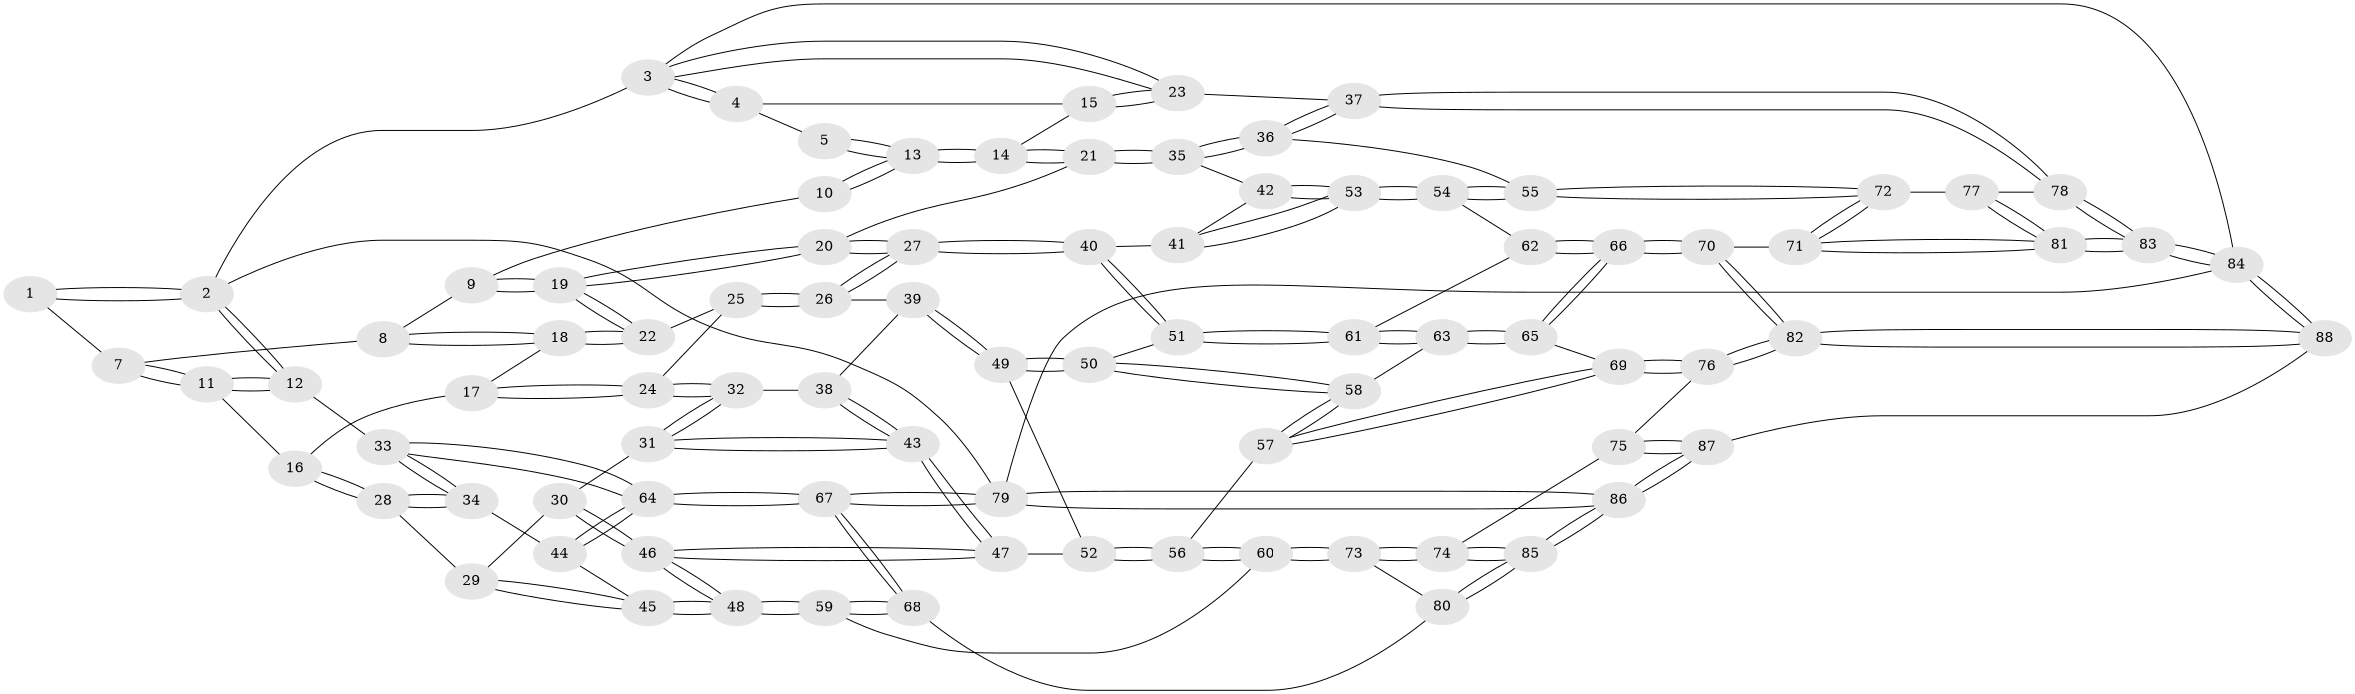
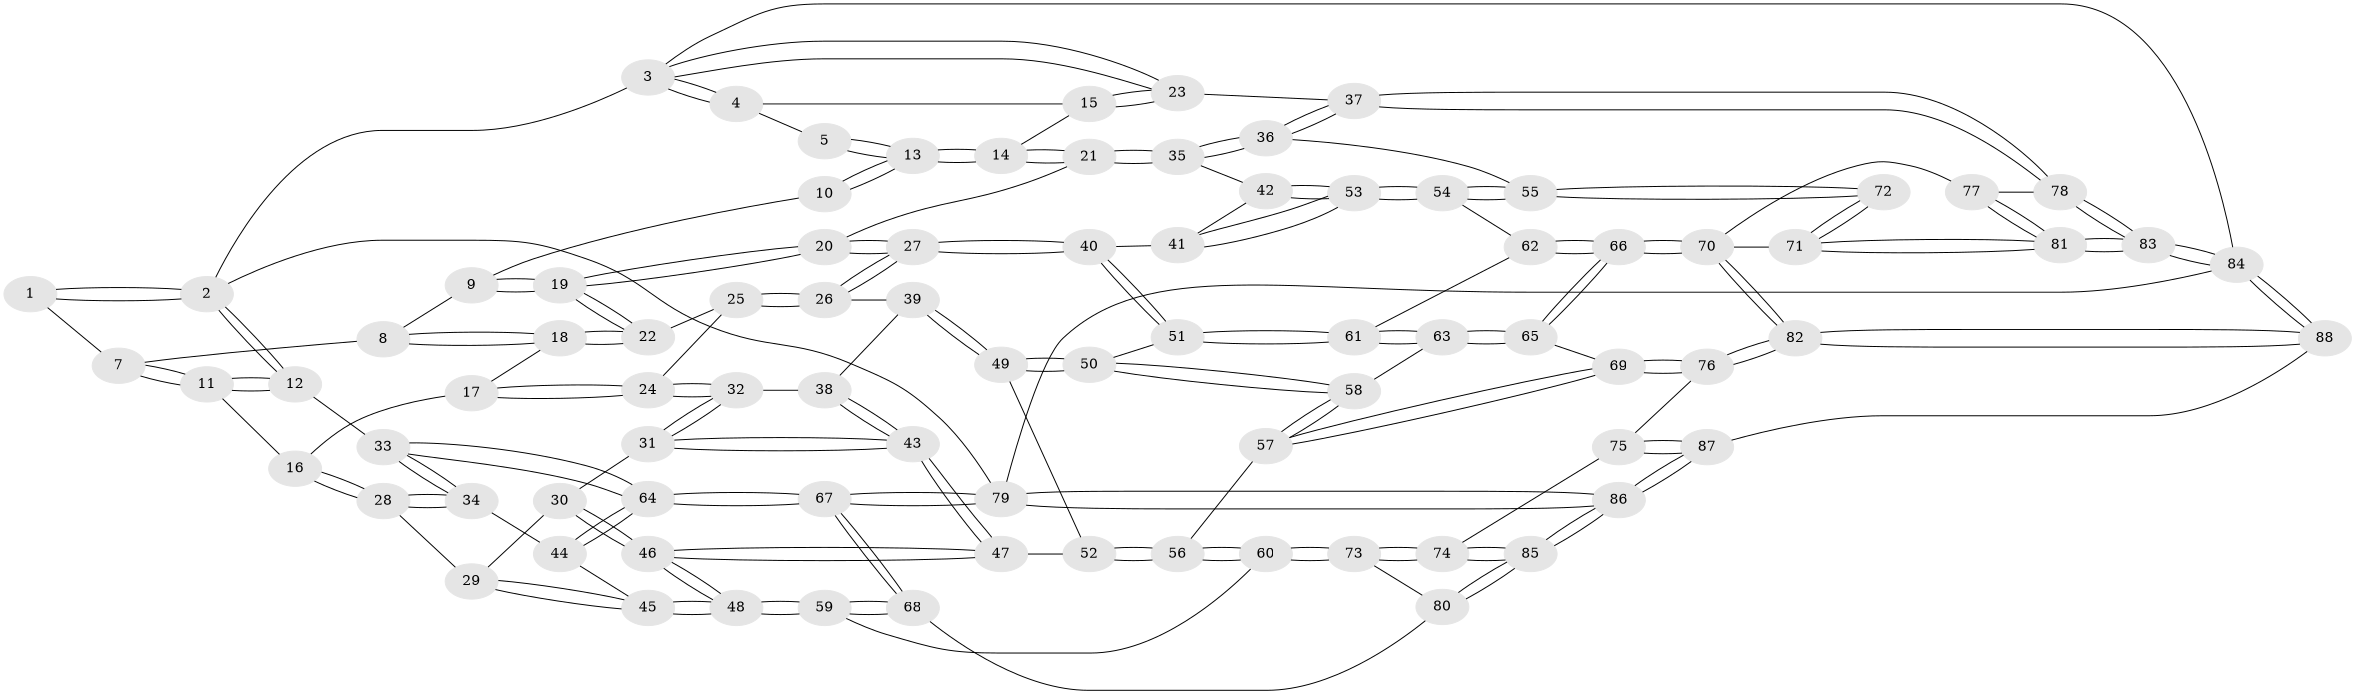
(1928, 192) -> (1833, 174)
